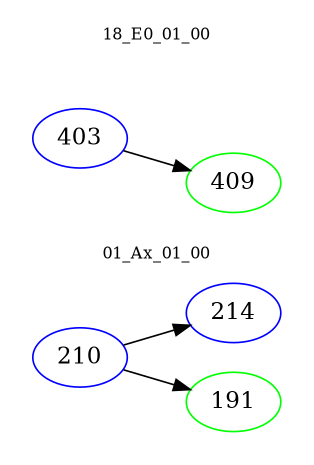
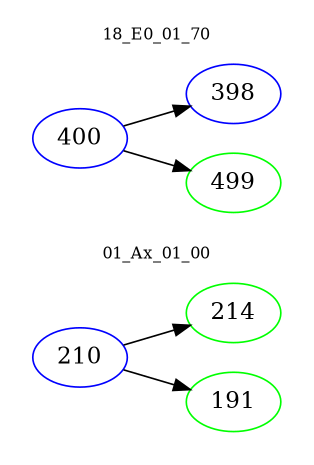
(157, 35) -> (157, 35)
none -> (234, 94)
(80, 138) -> (80, 138)
(234, 183) -> (234, 183)
(234, 313) -> (234, 313)
